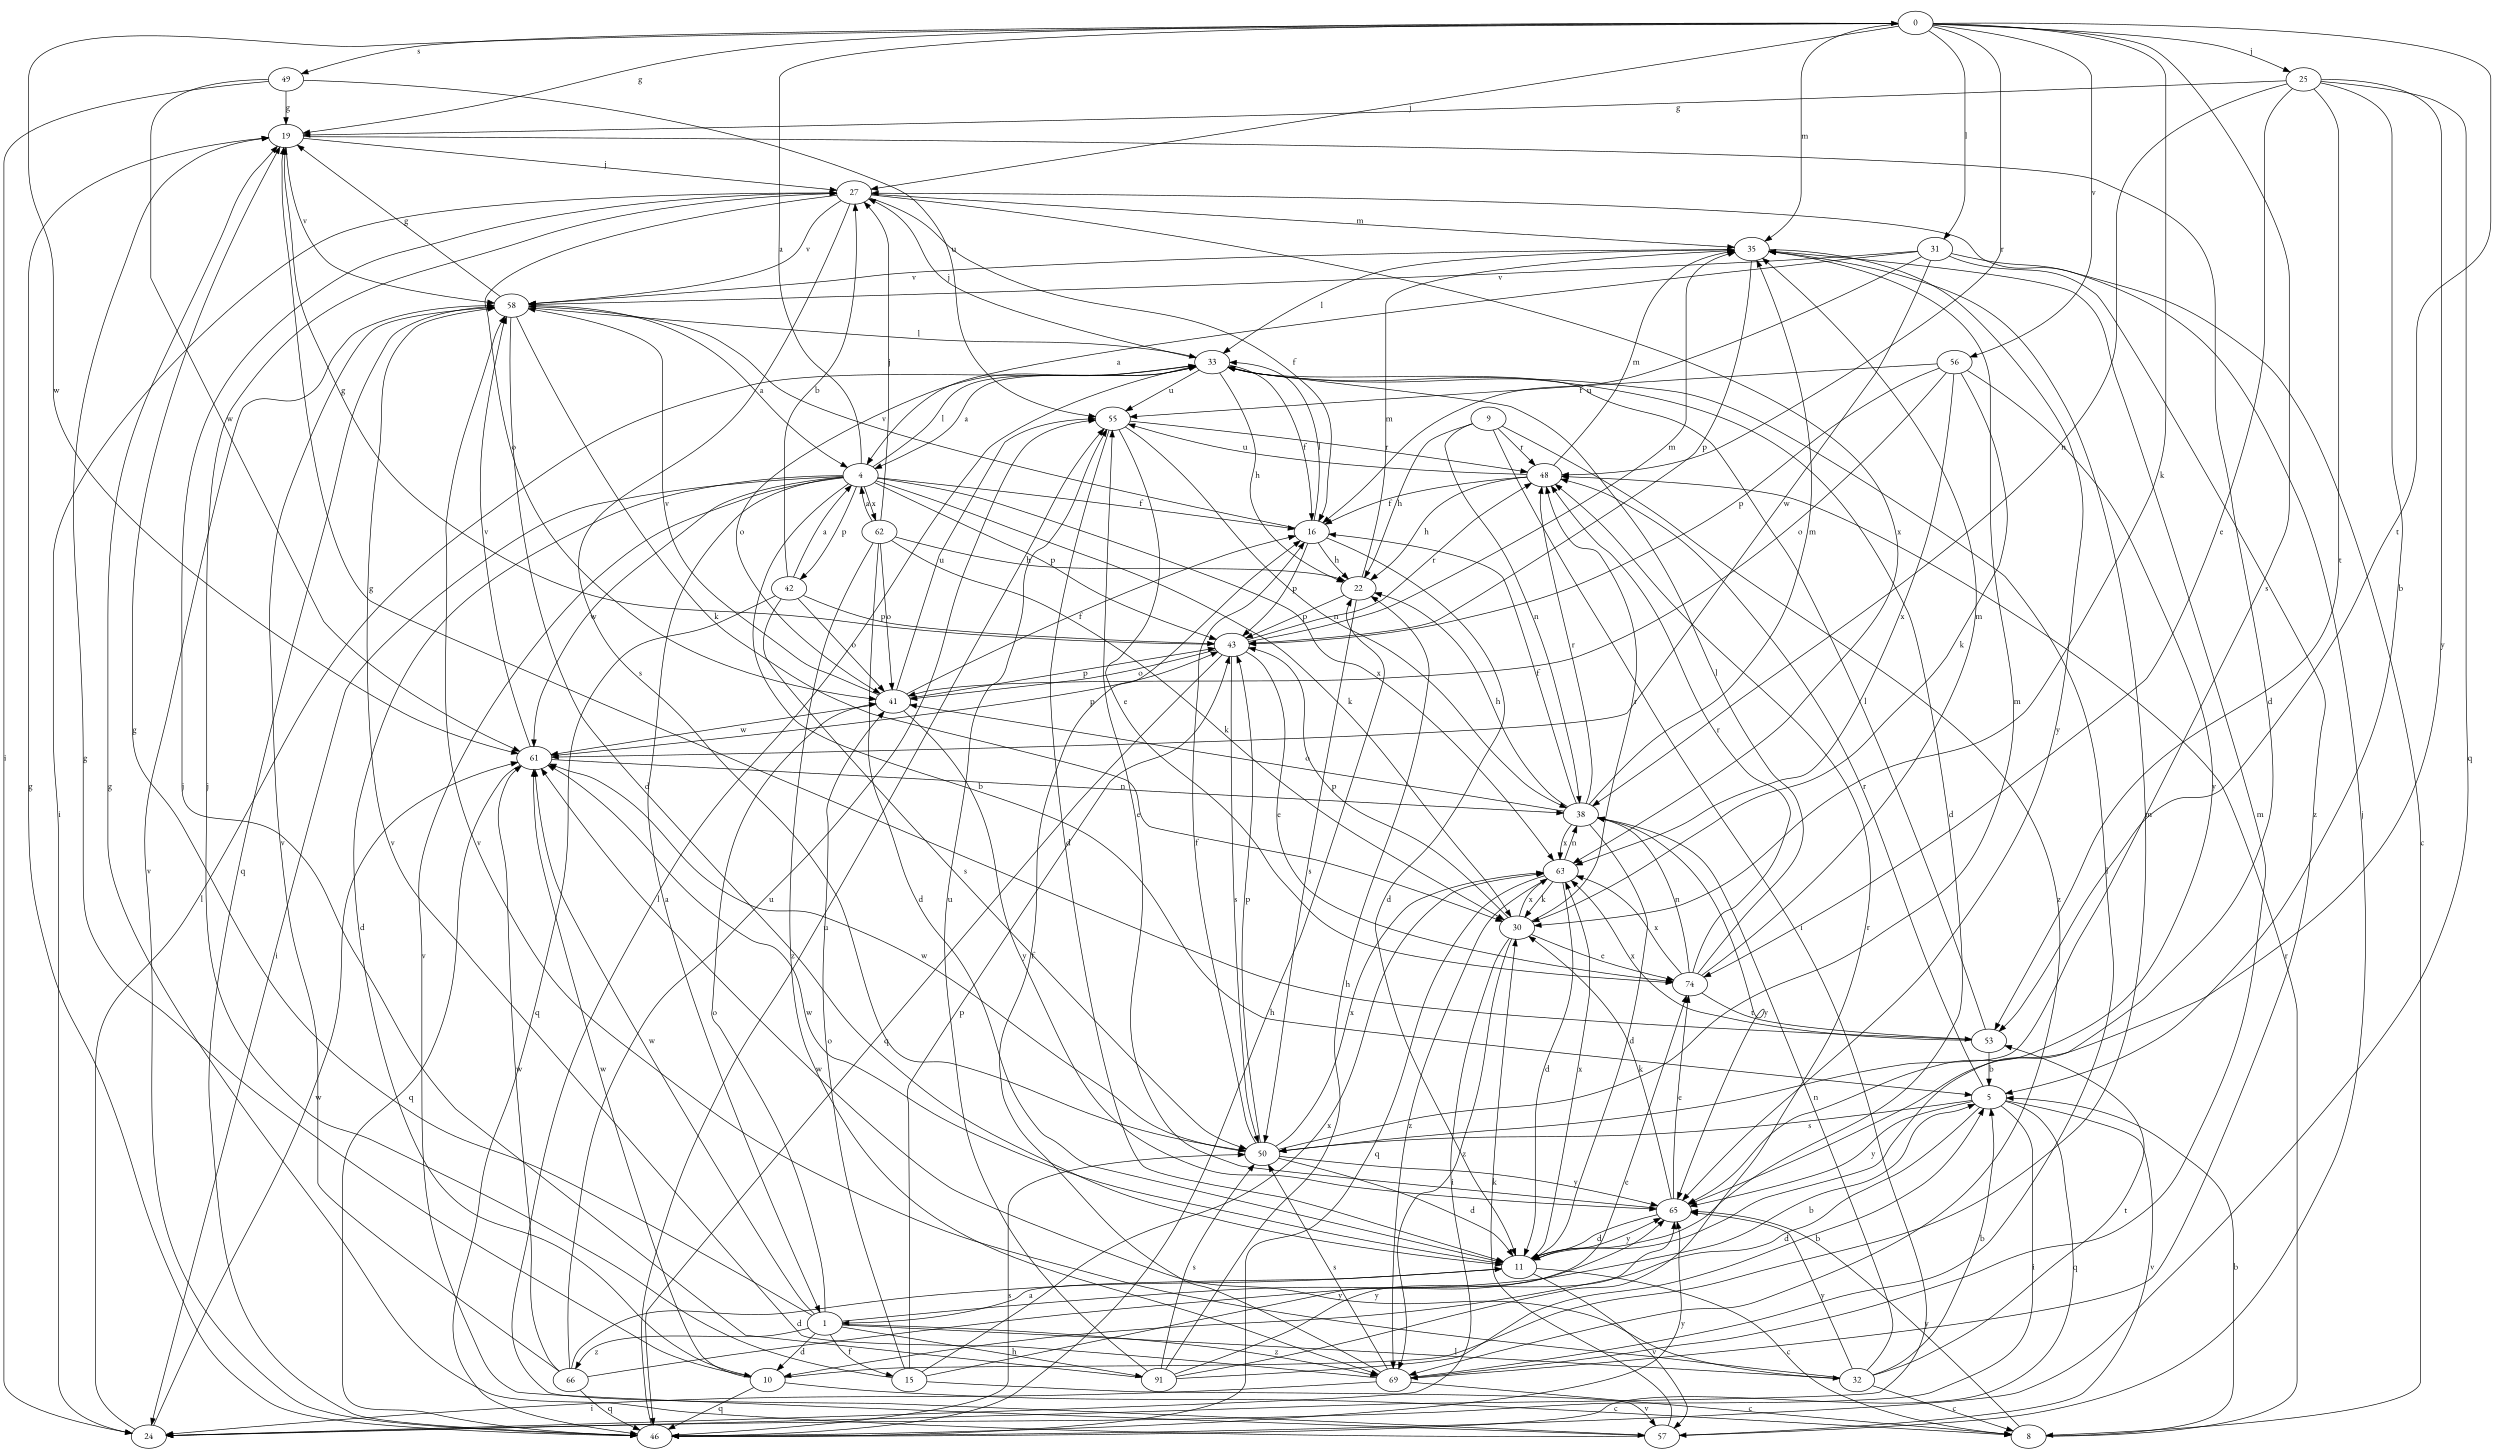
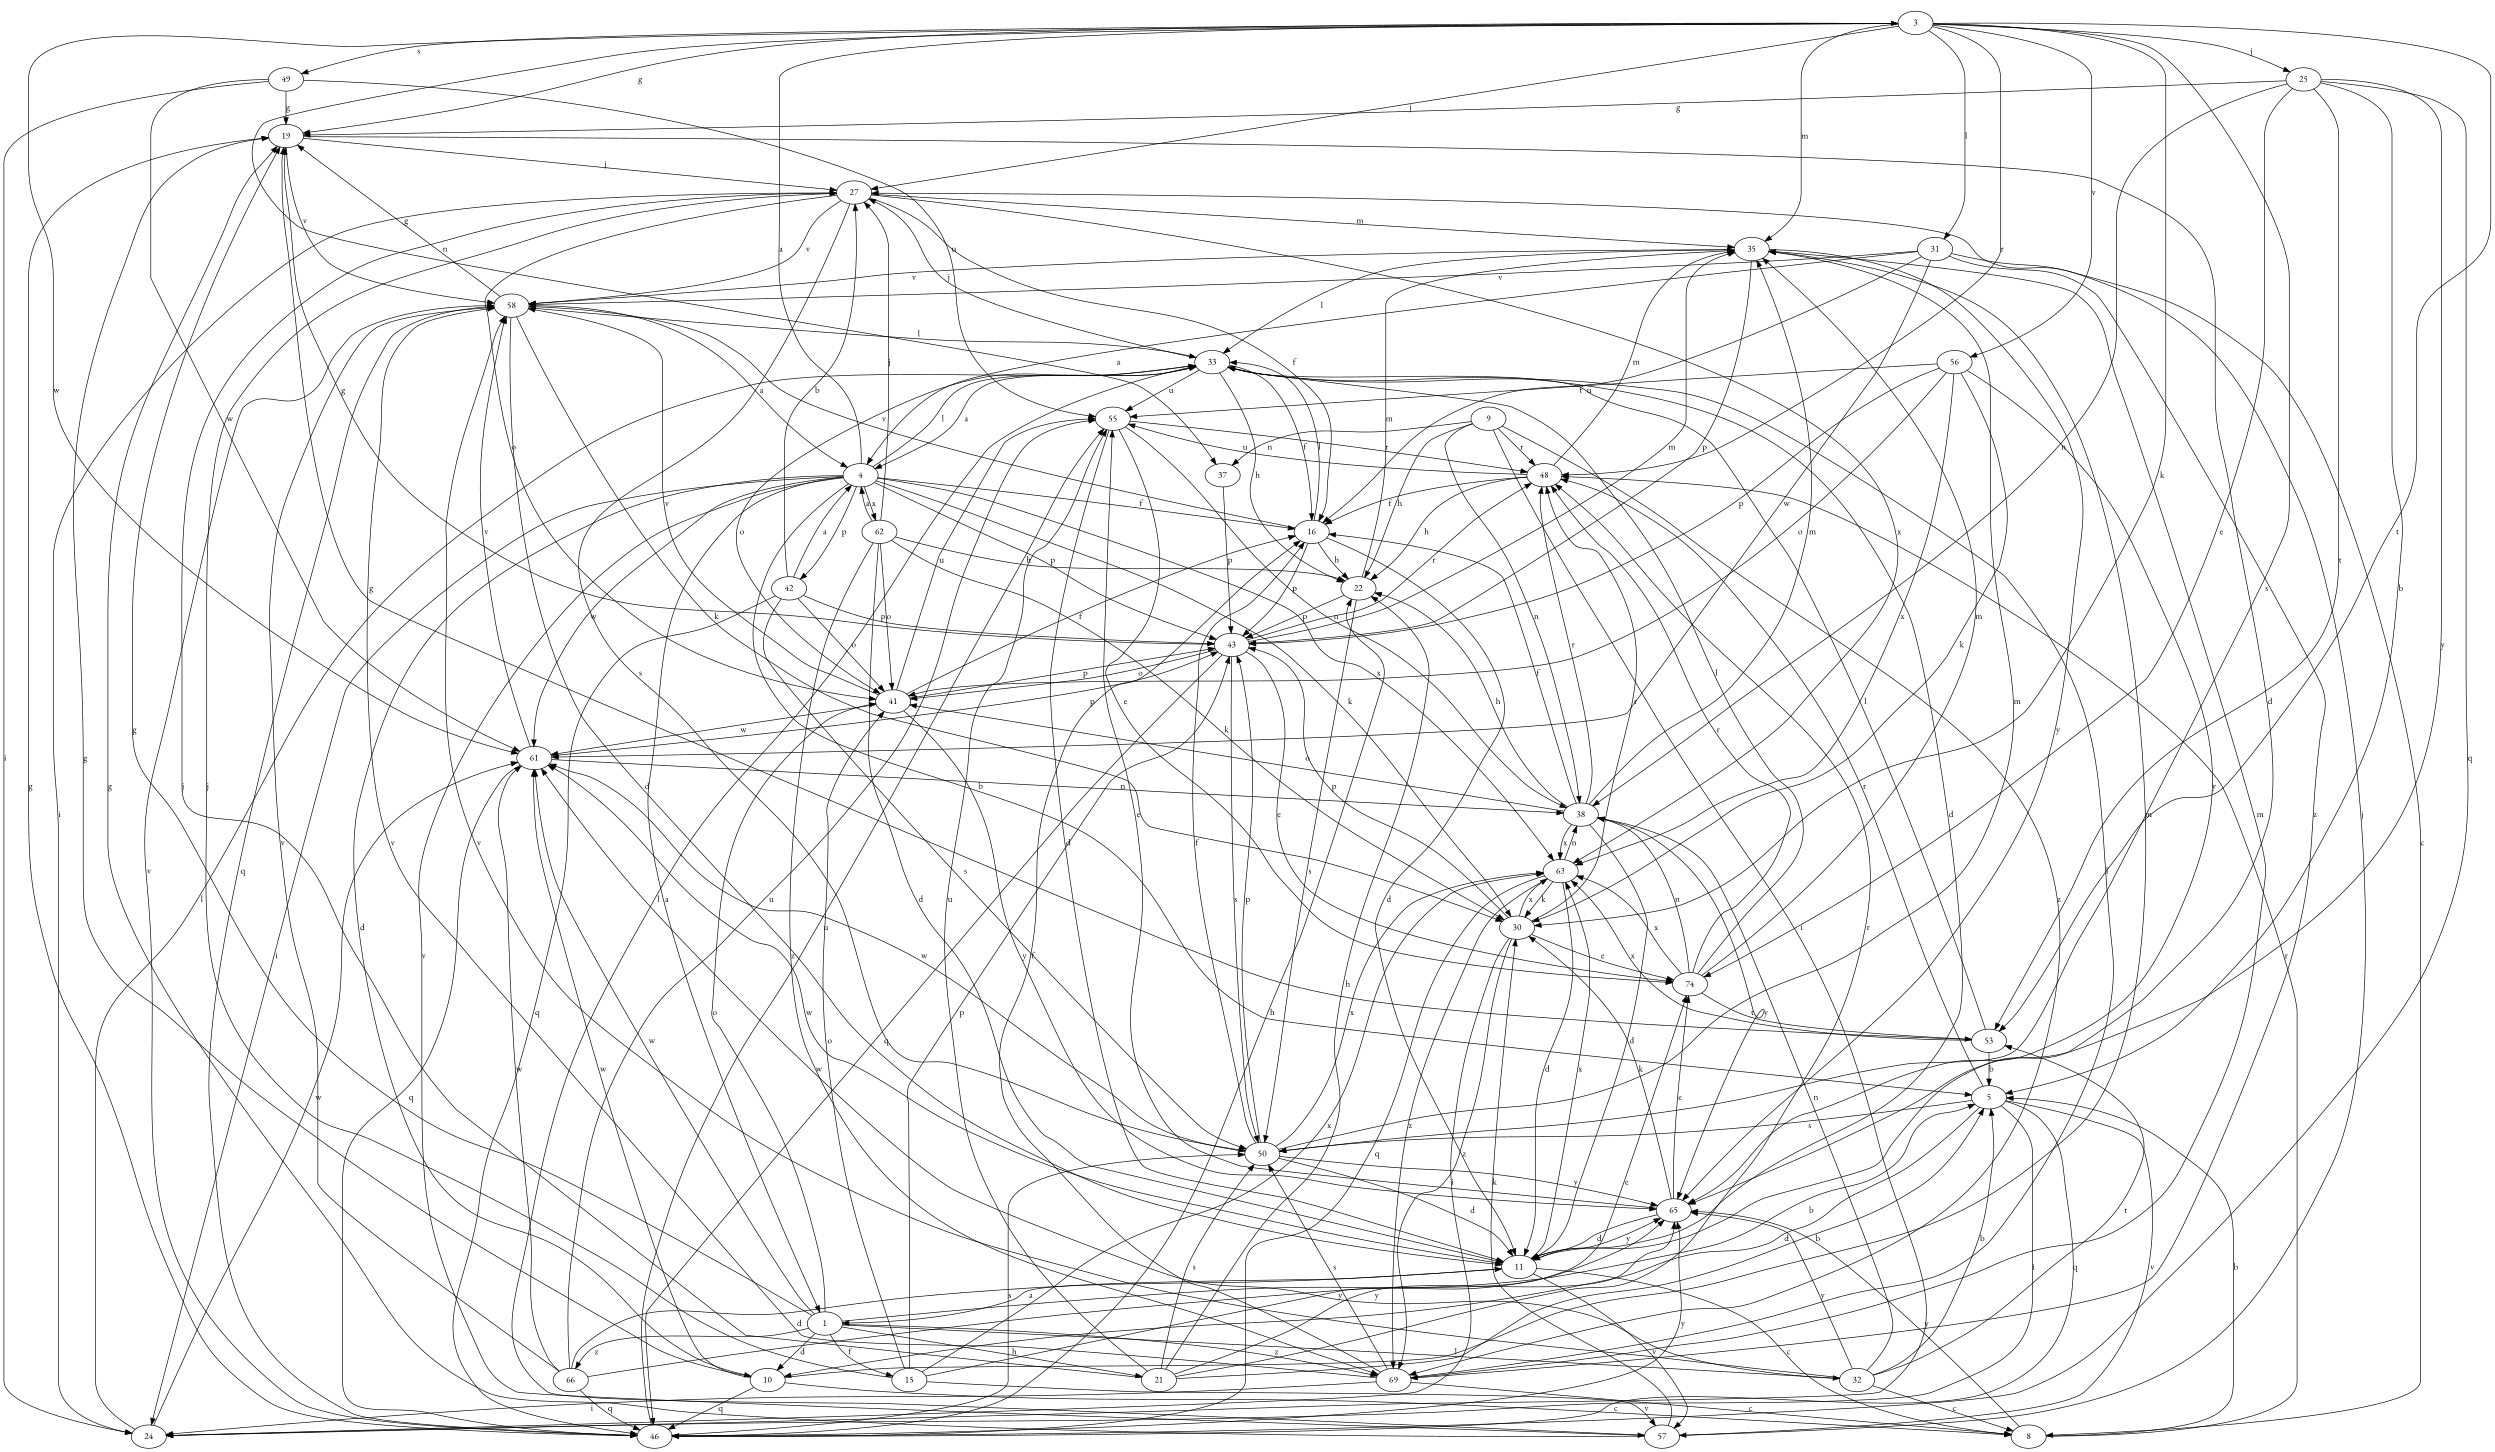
(1916, 23) -> (1916, 23)
none -> (1223, 475)
(1847, 1162) -> none
(1159, 1380) -> (1159, 1380)
